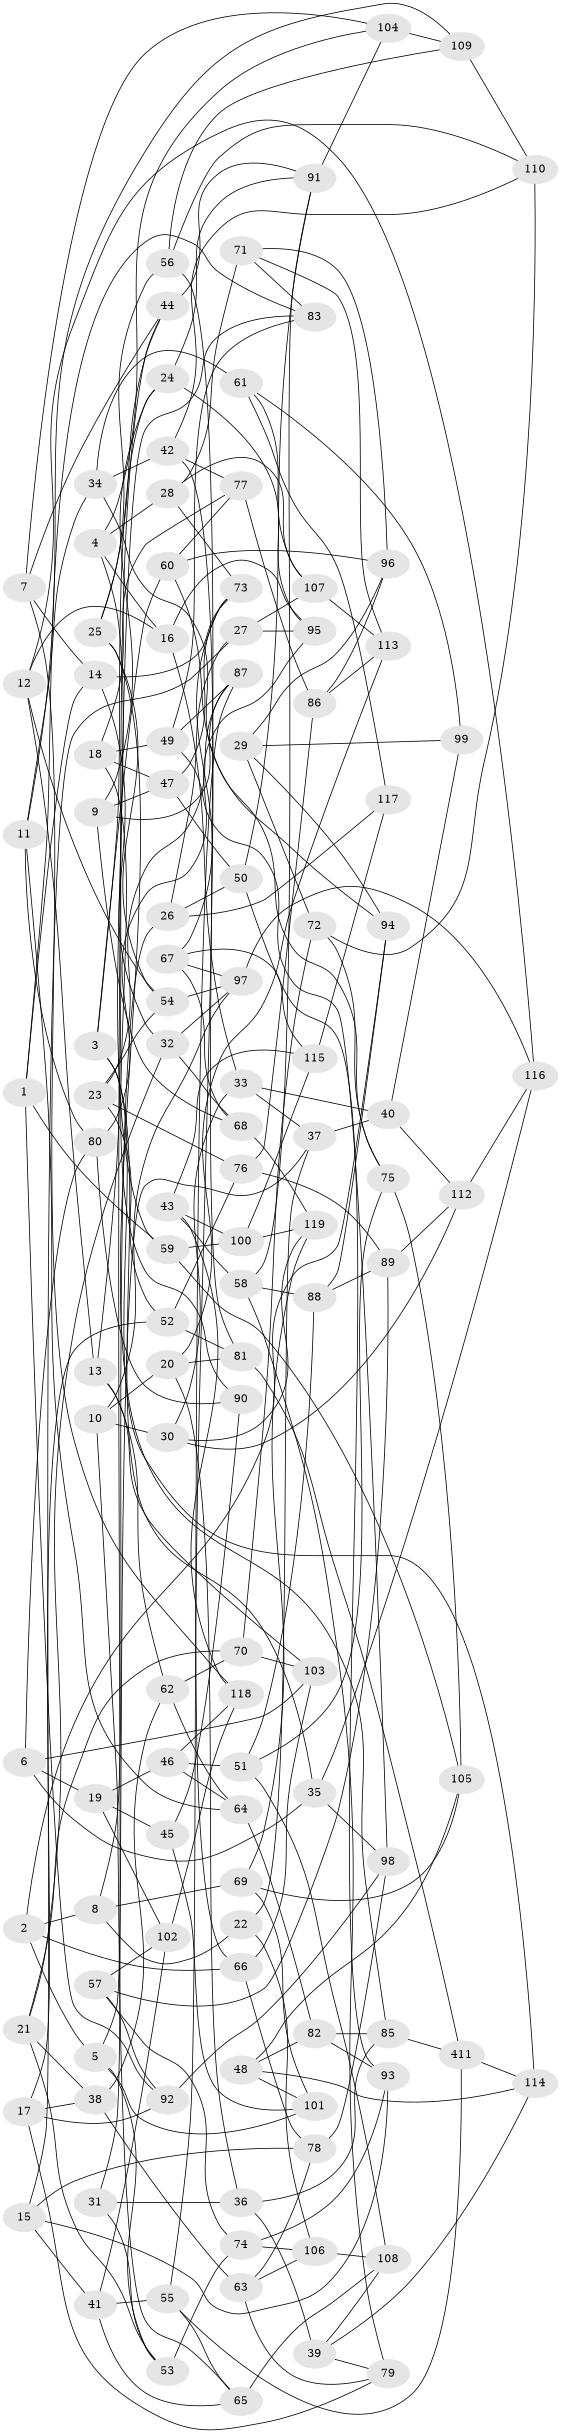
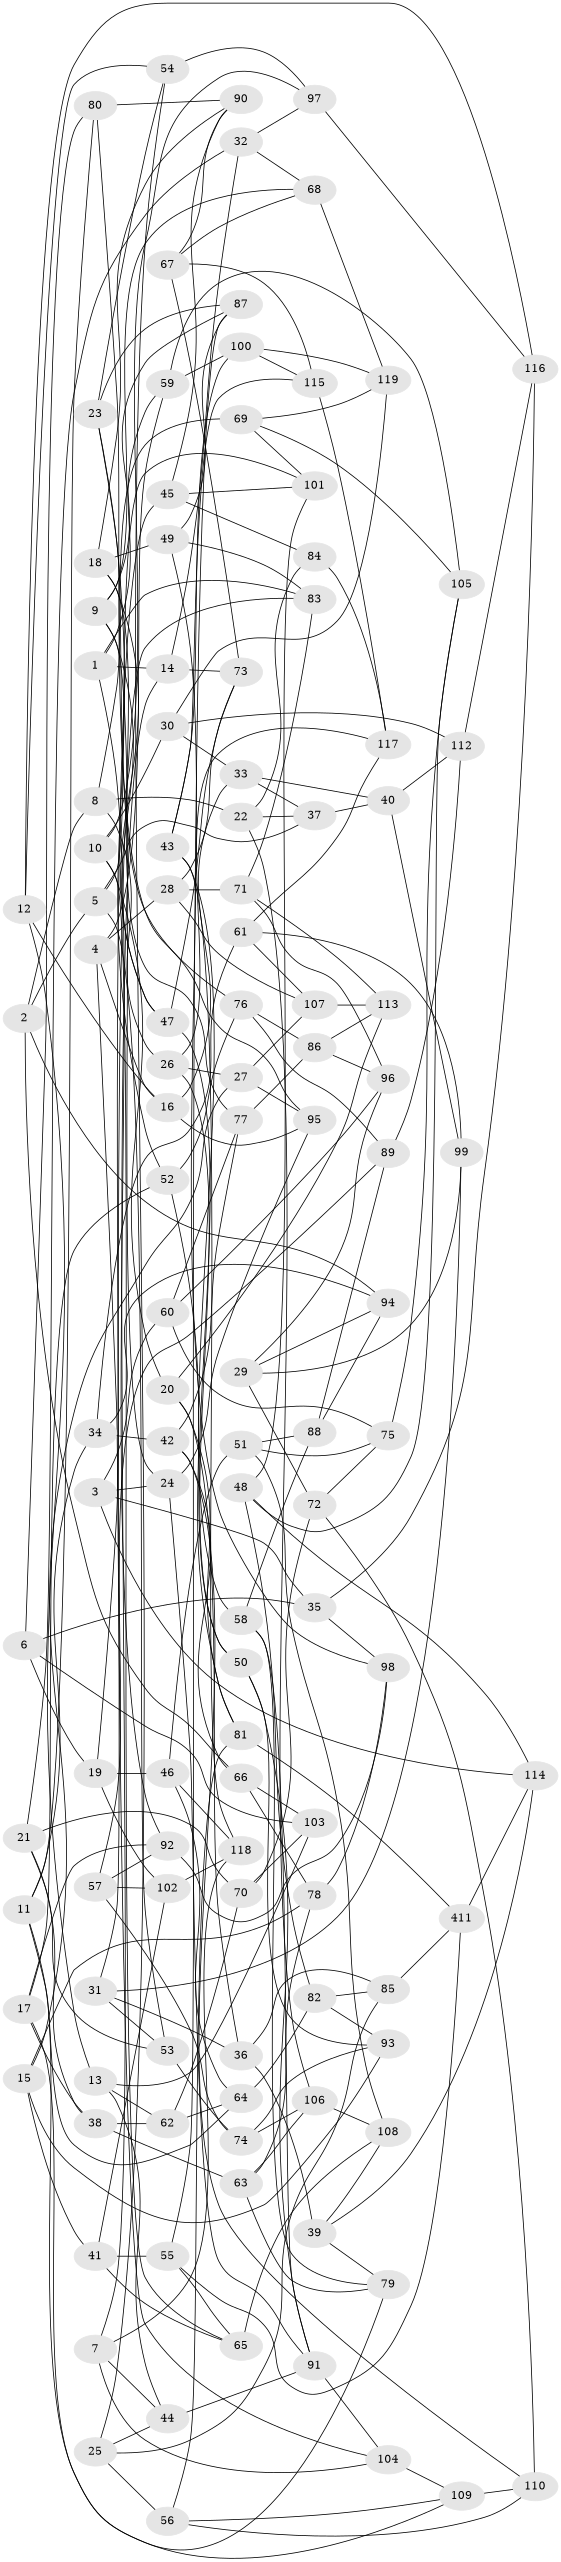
none -> (315, 557)
(198, 968) -> (203, 181)
none -> (418, 1693)
